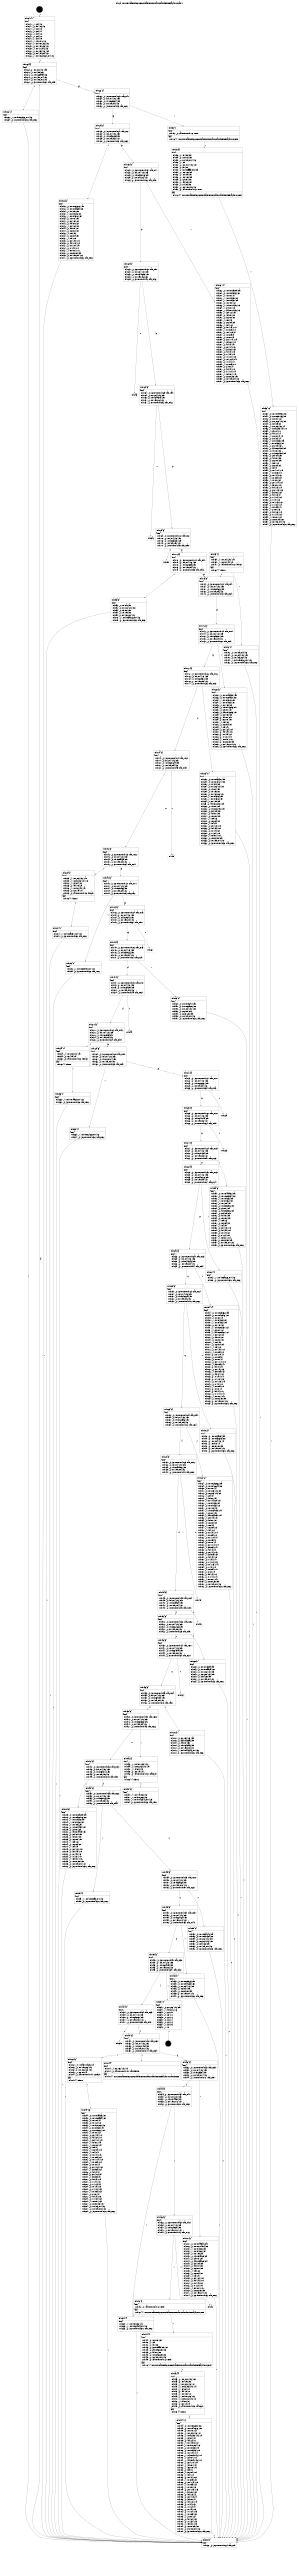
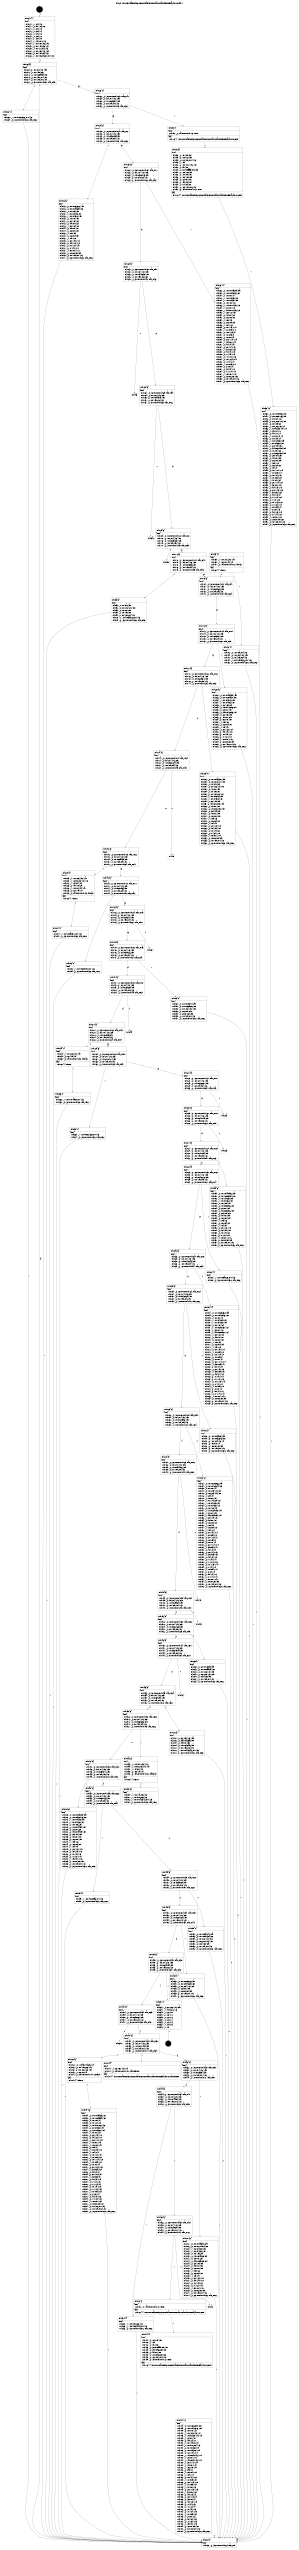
(187, 2393) -> none
